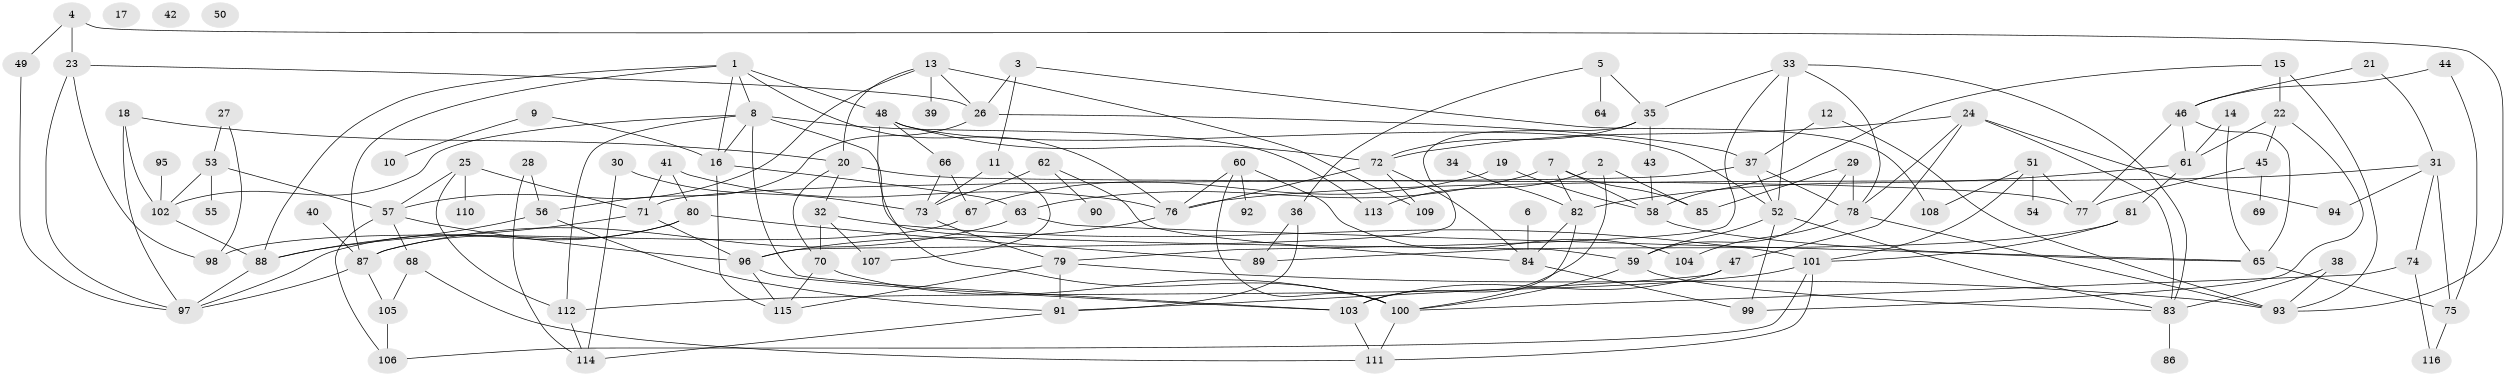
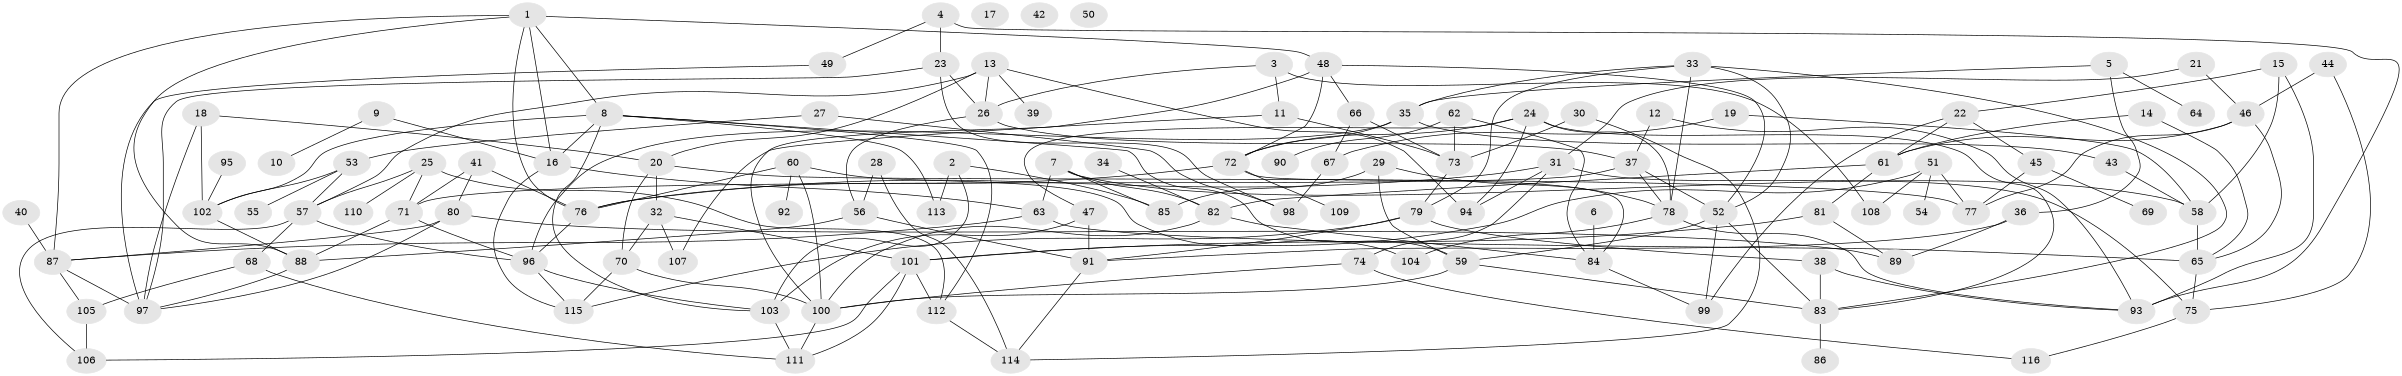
(1197, 123) -> (1241, 123)
(1729, 281) -> (1671, 252)
